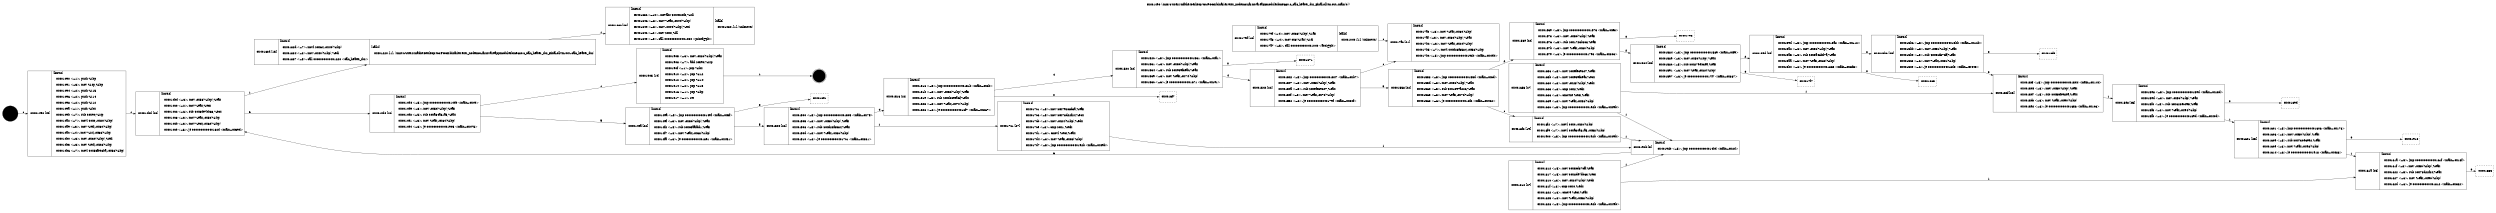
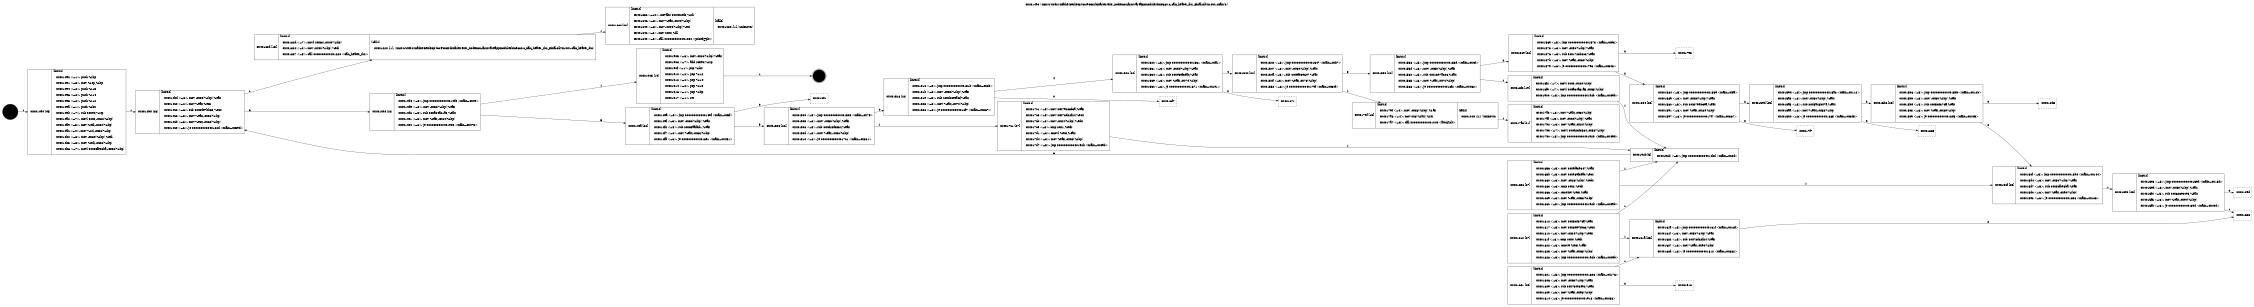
(1377, 68) -> (1361, 97)
(2228, 121) -> (2228, 211)
